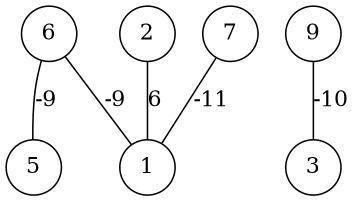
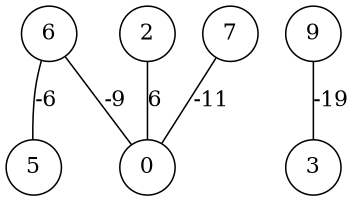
(46, 101) -> (46, 101)
(331, 101) -> (331, 101)
(147, 167) -> (147, 167)
